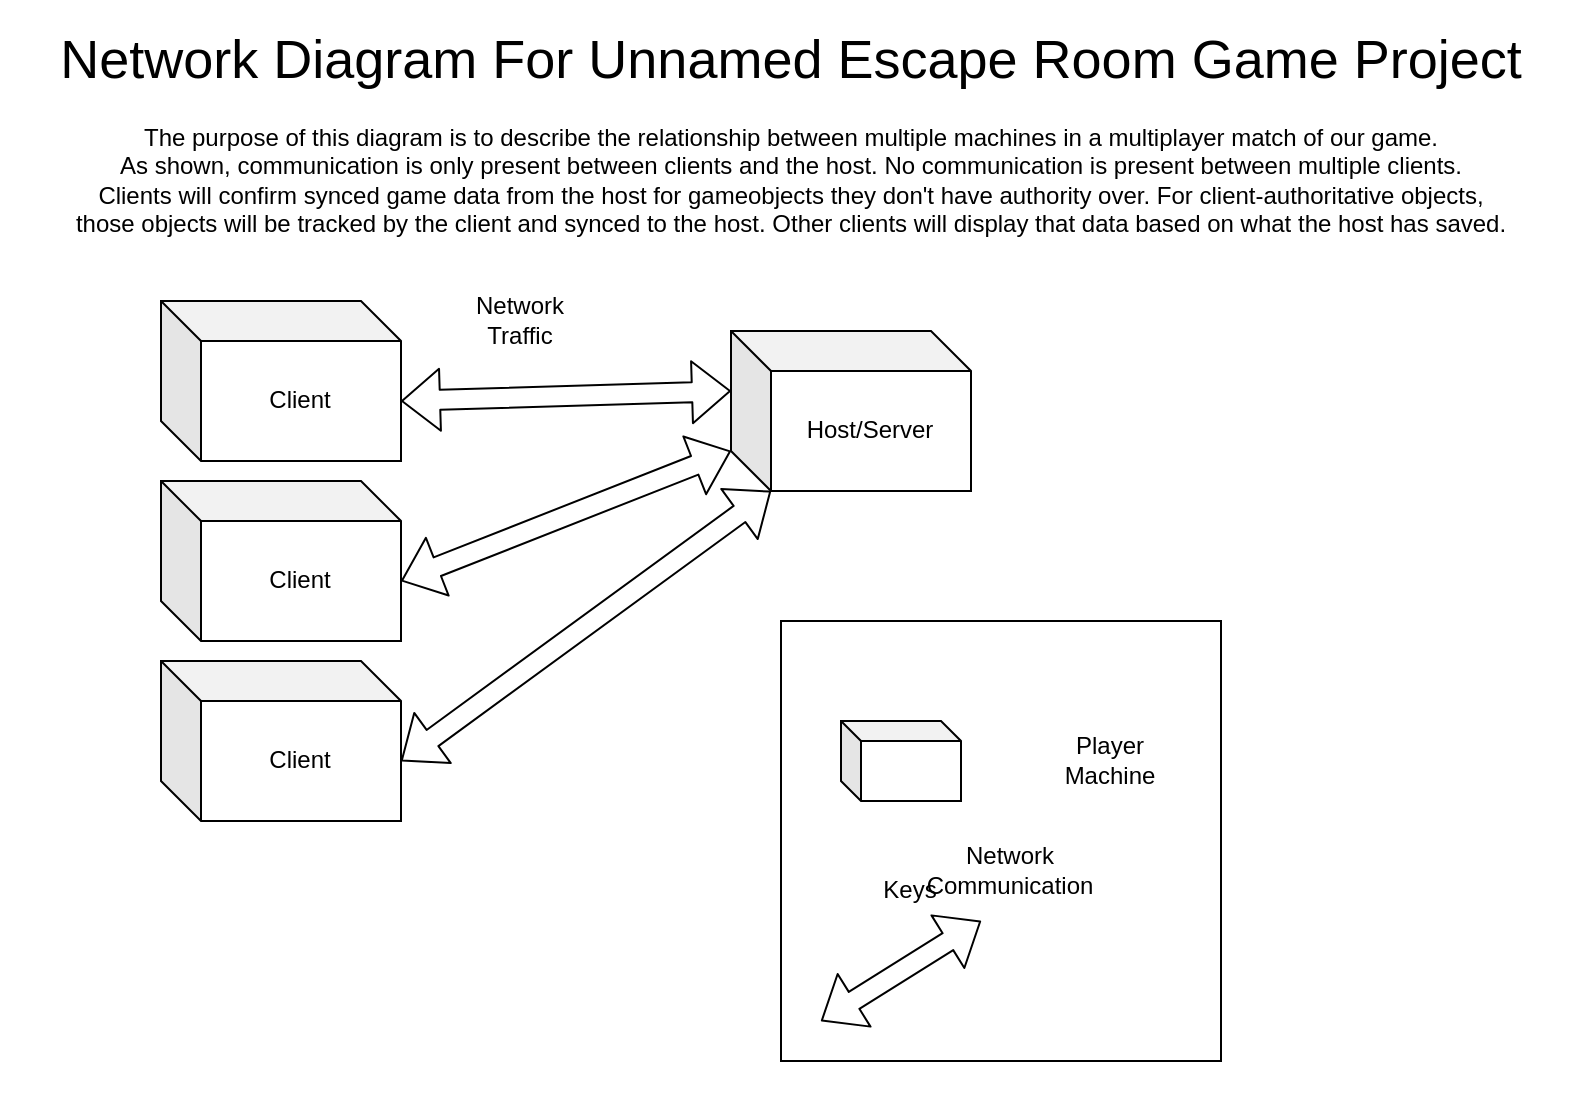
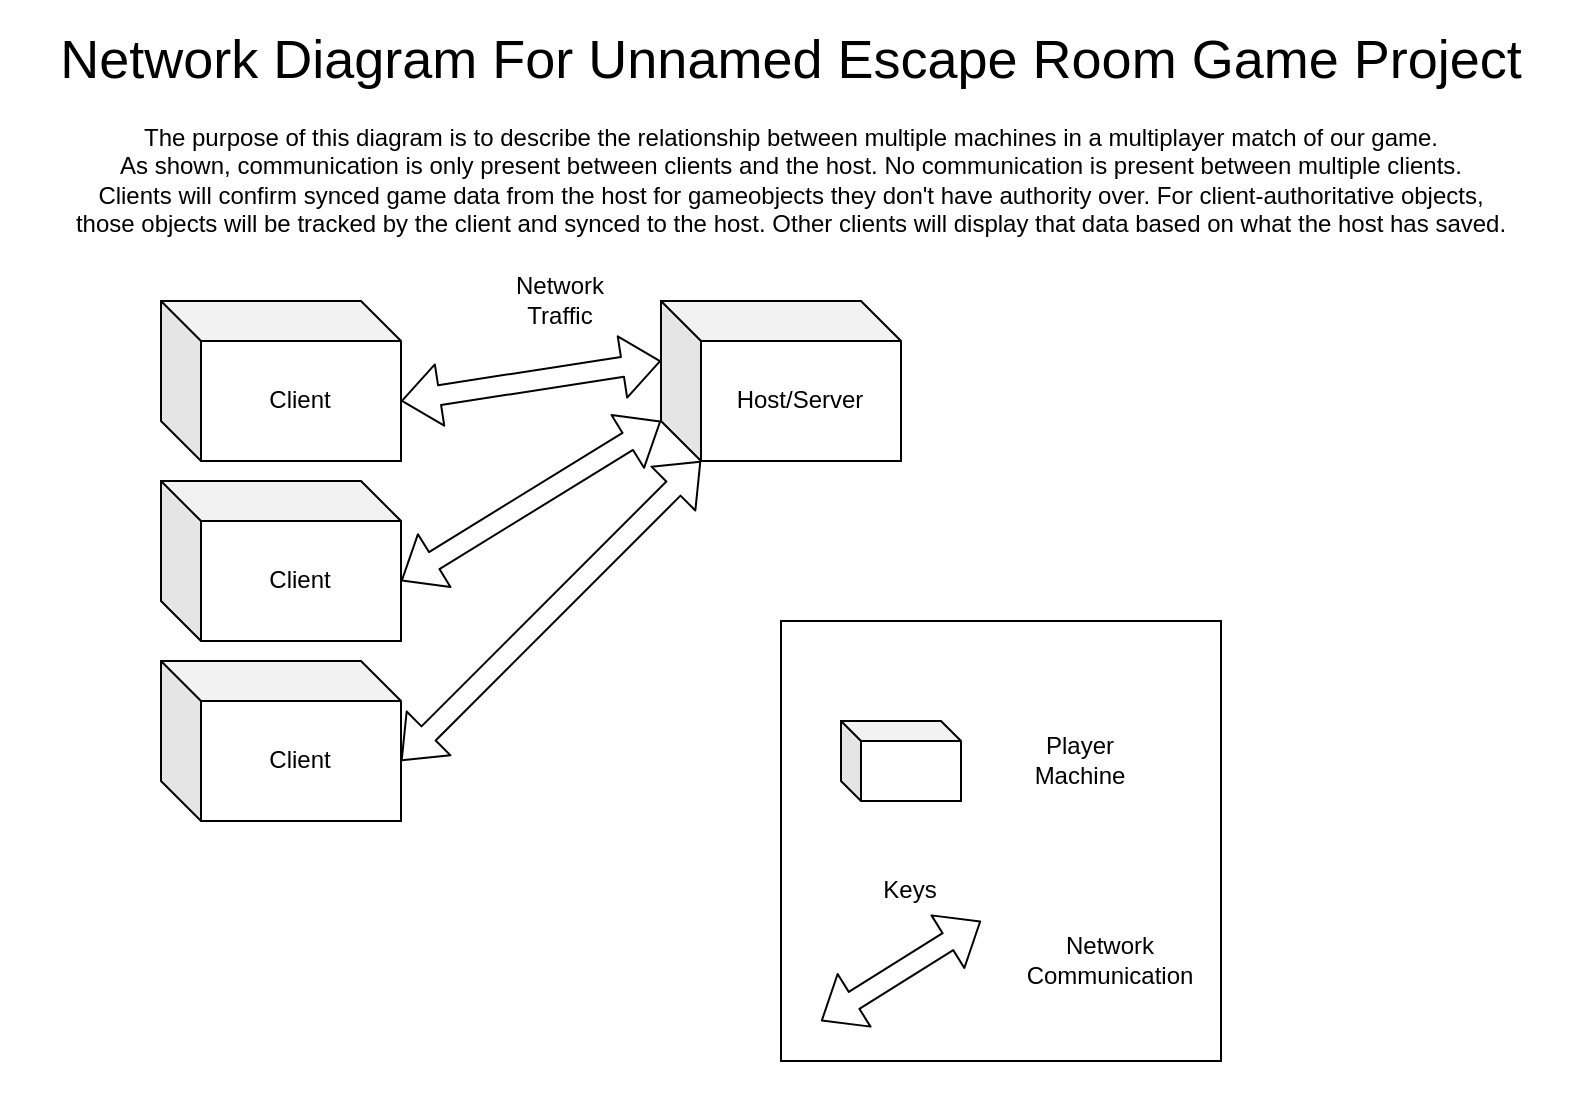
(521, 321) -> (561, 301)
(851, 411) -> (781, 381)
(1111, 761) -> (1081, 761)
(1011, 871) -> (1111, 961)
